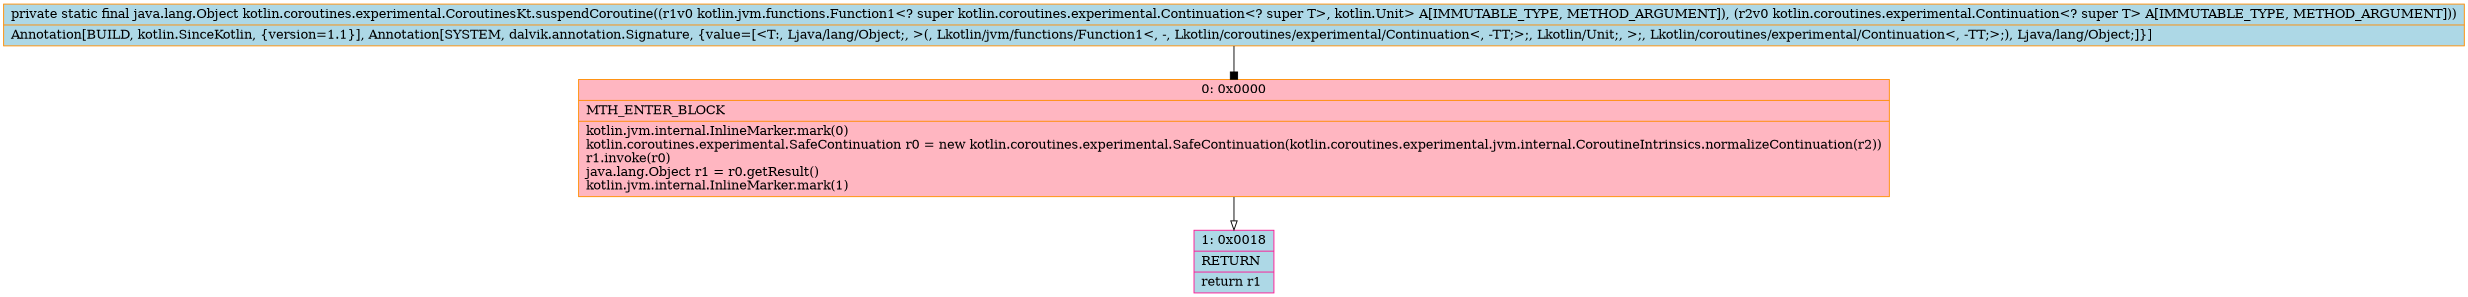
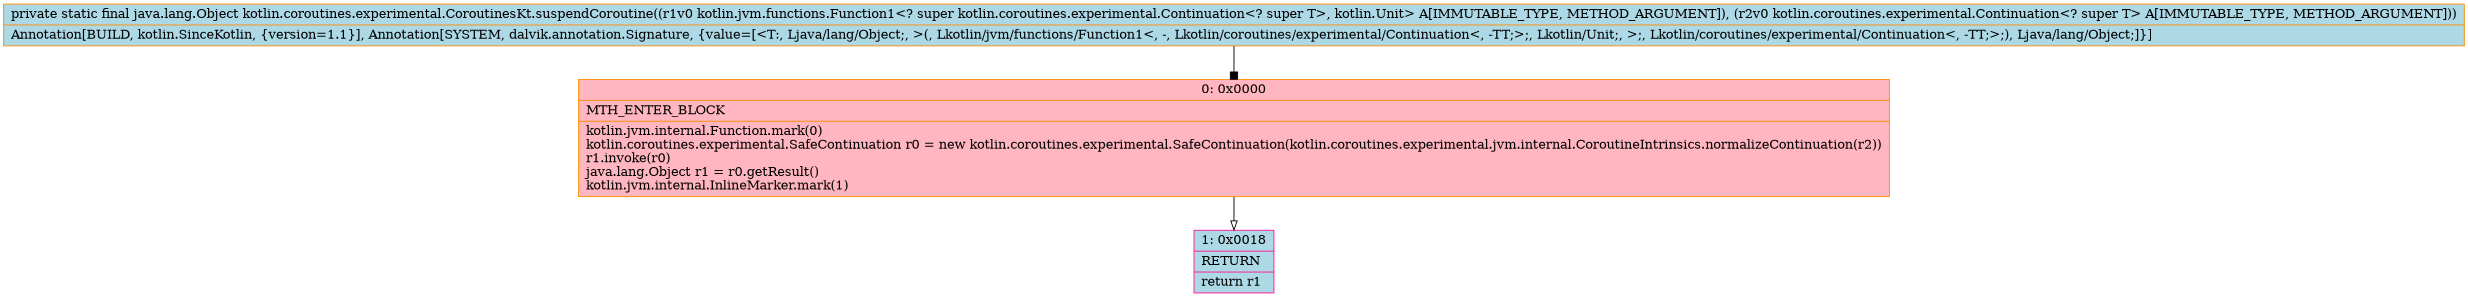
(717, 131) -> (704, 131)
